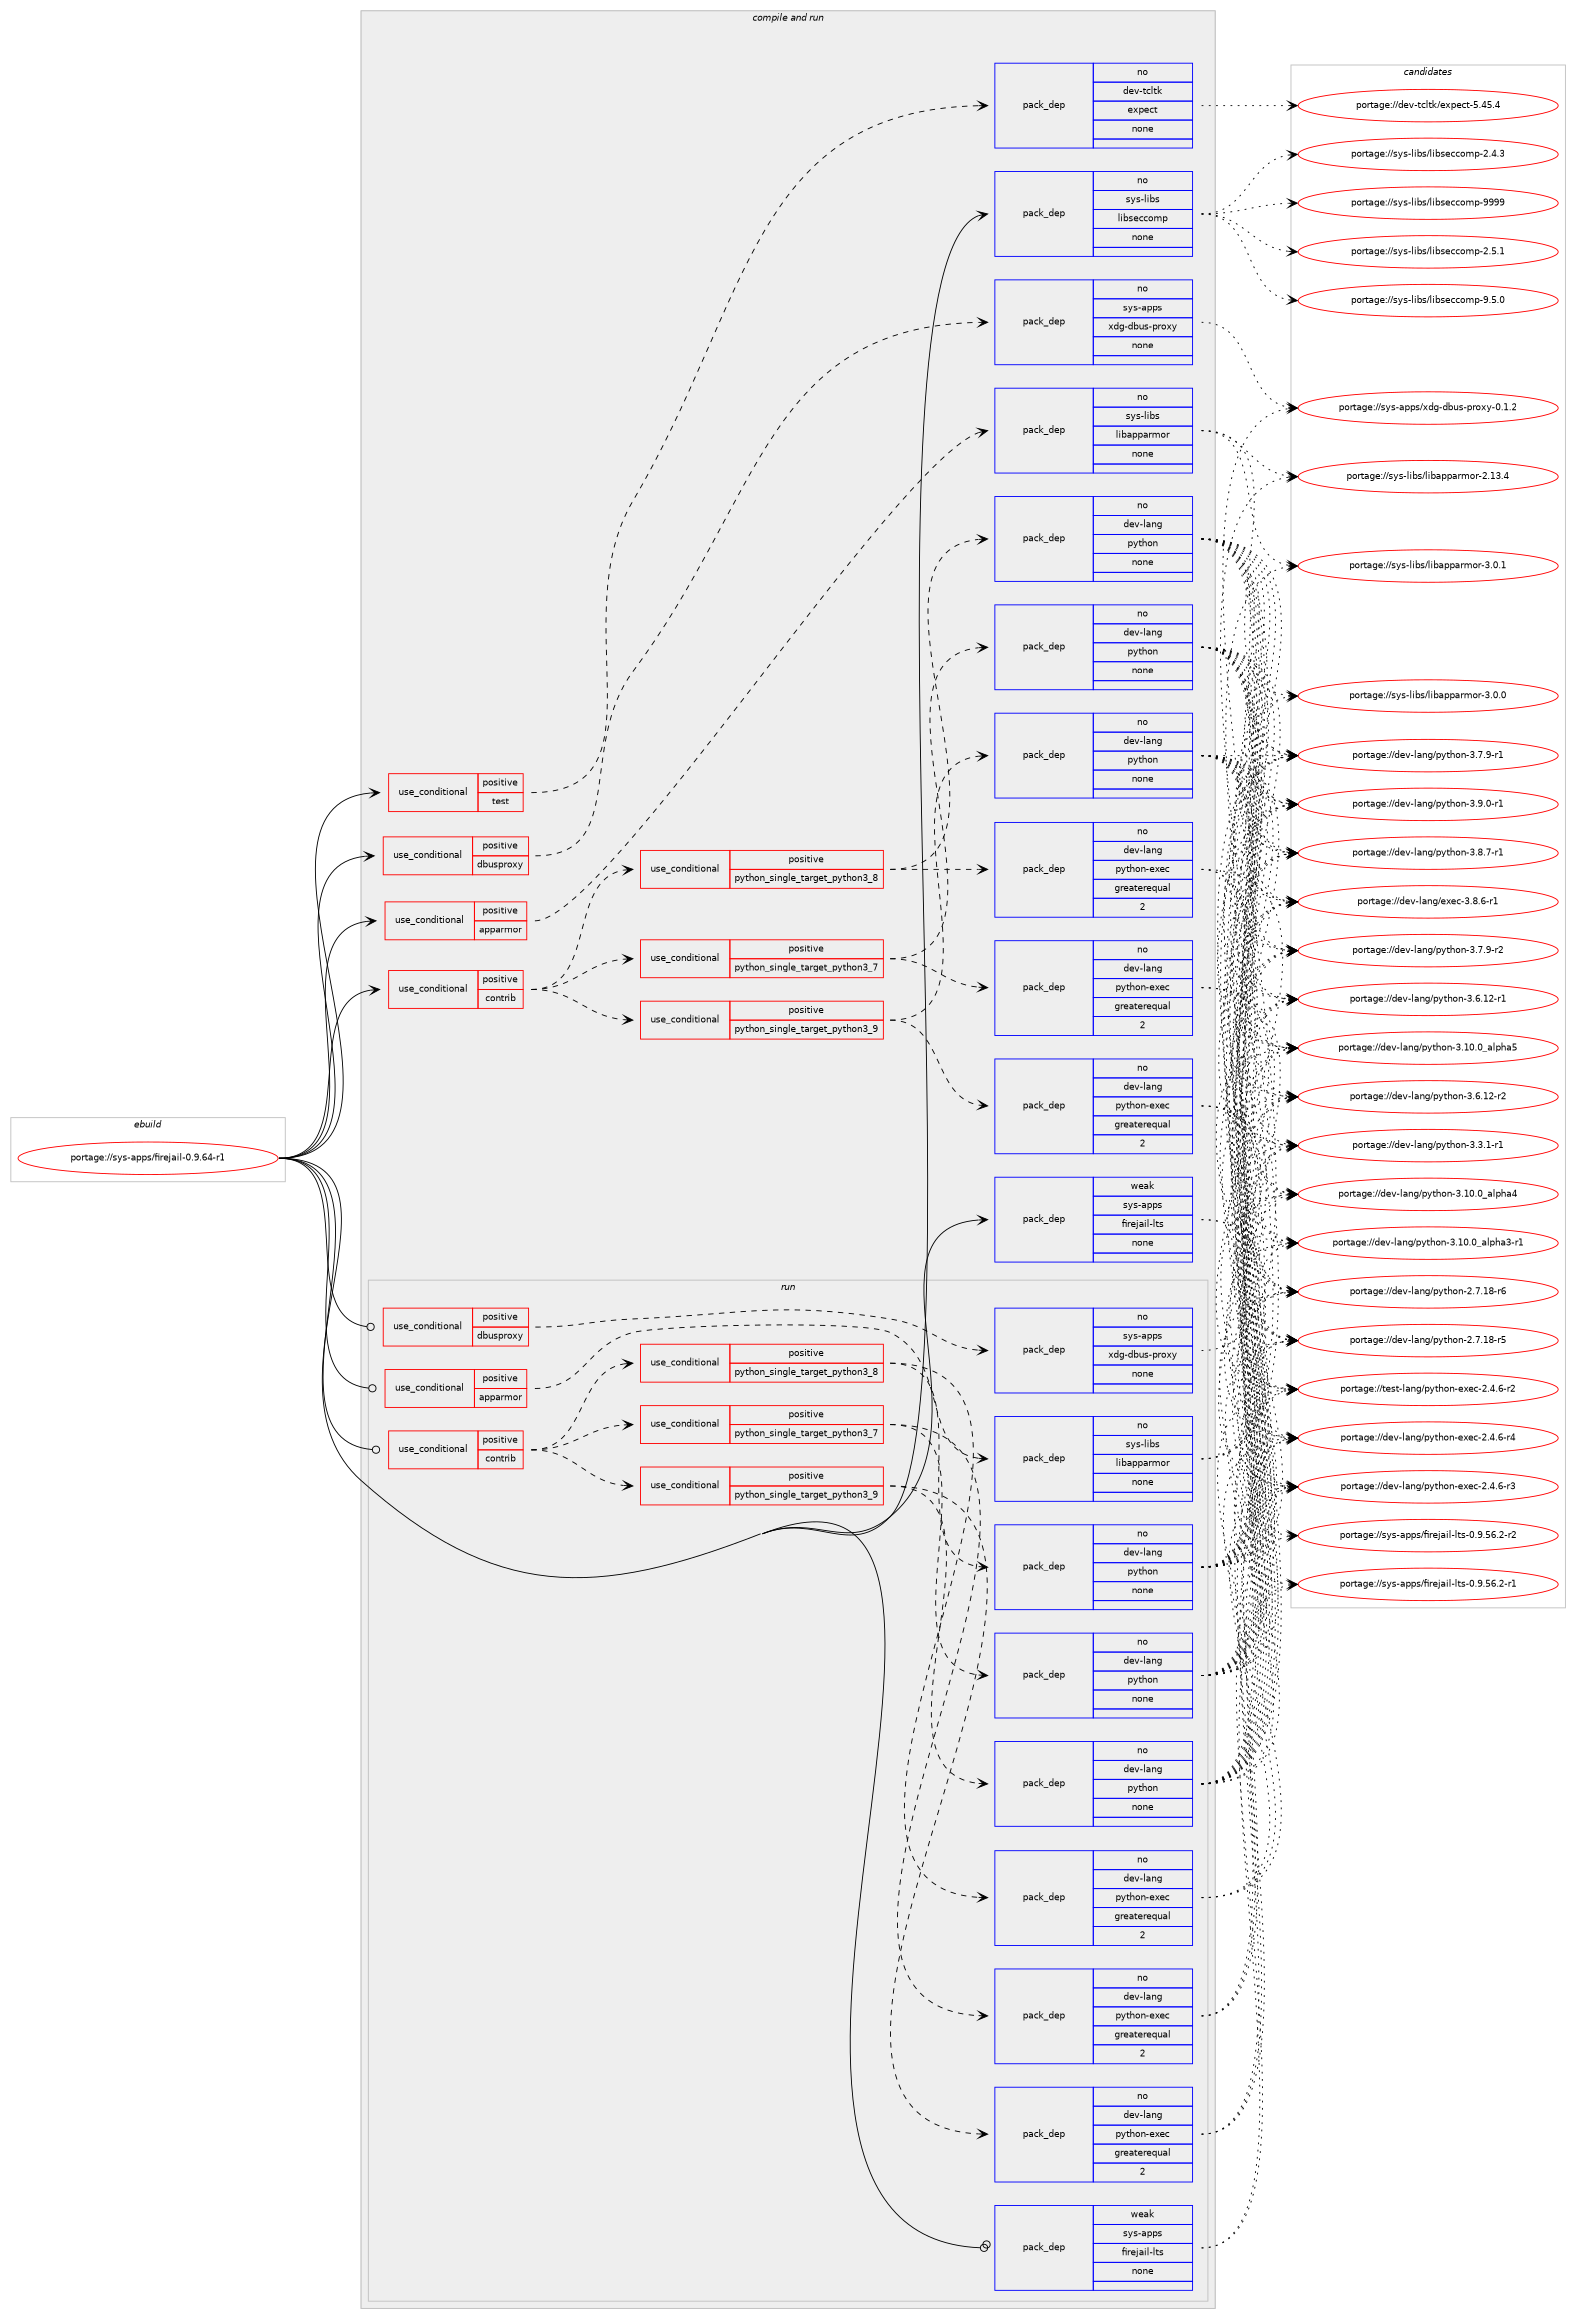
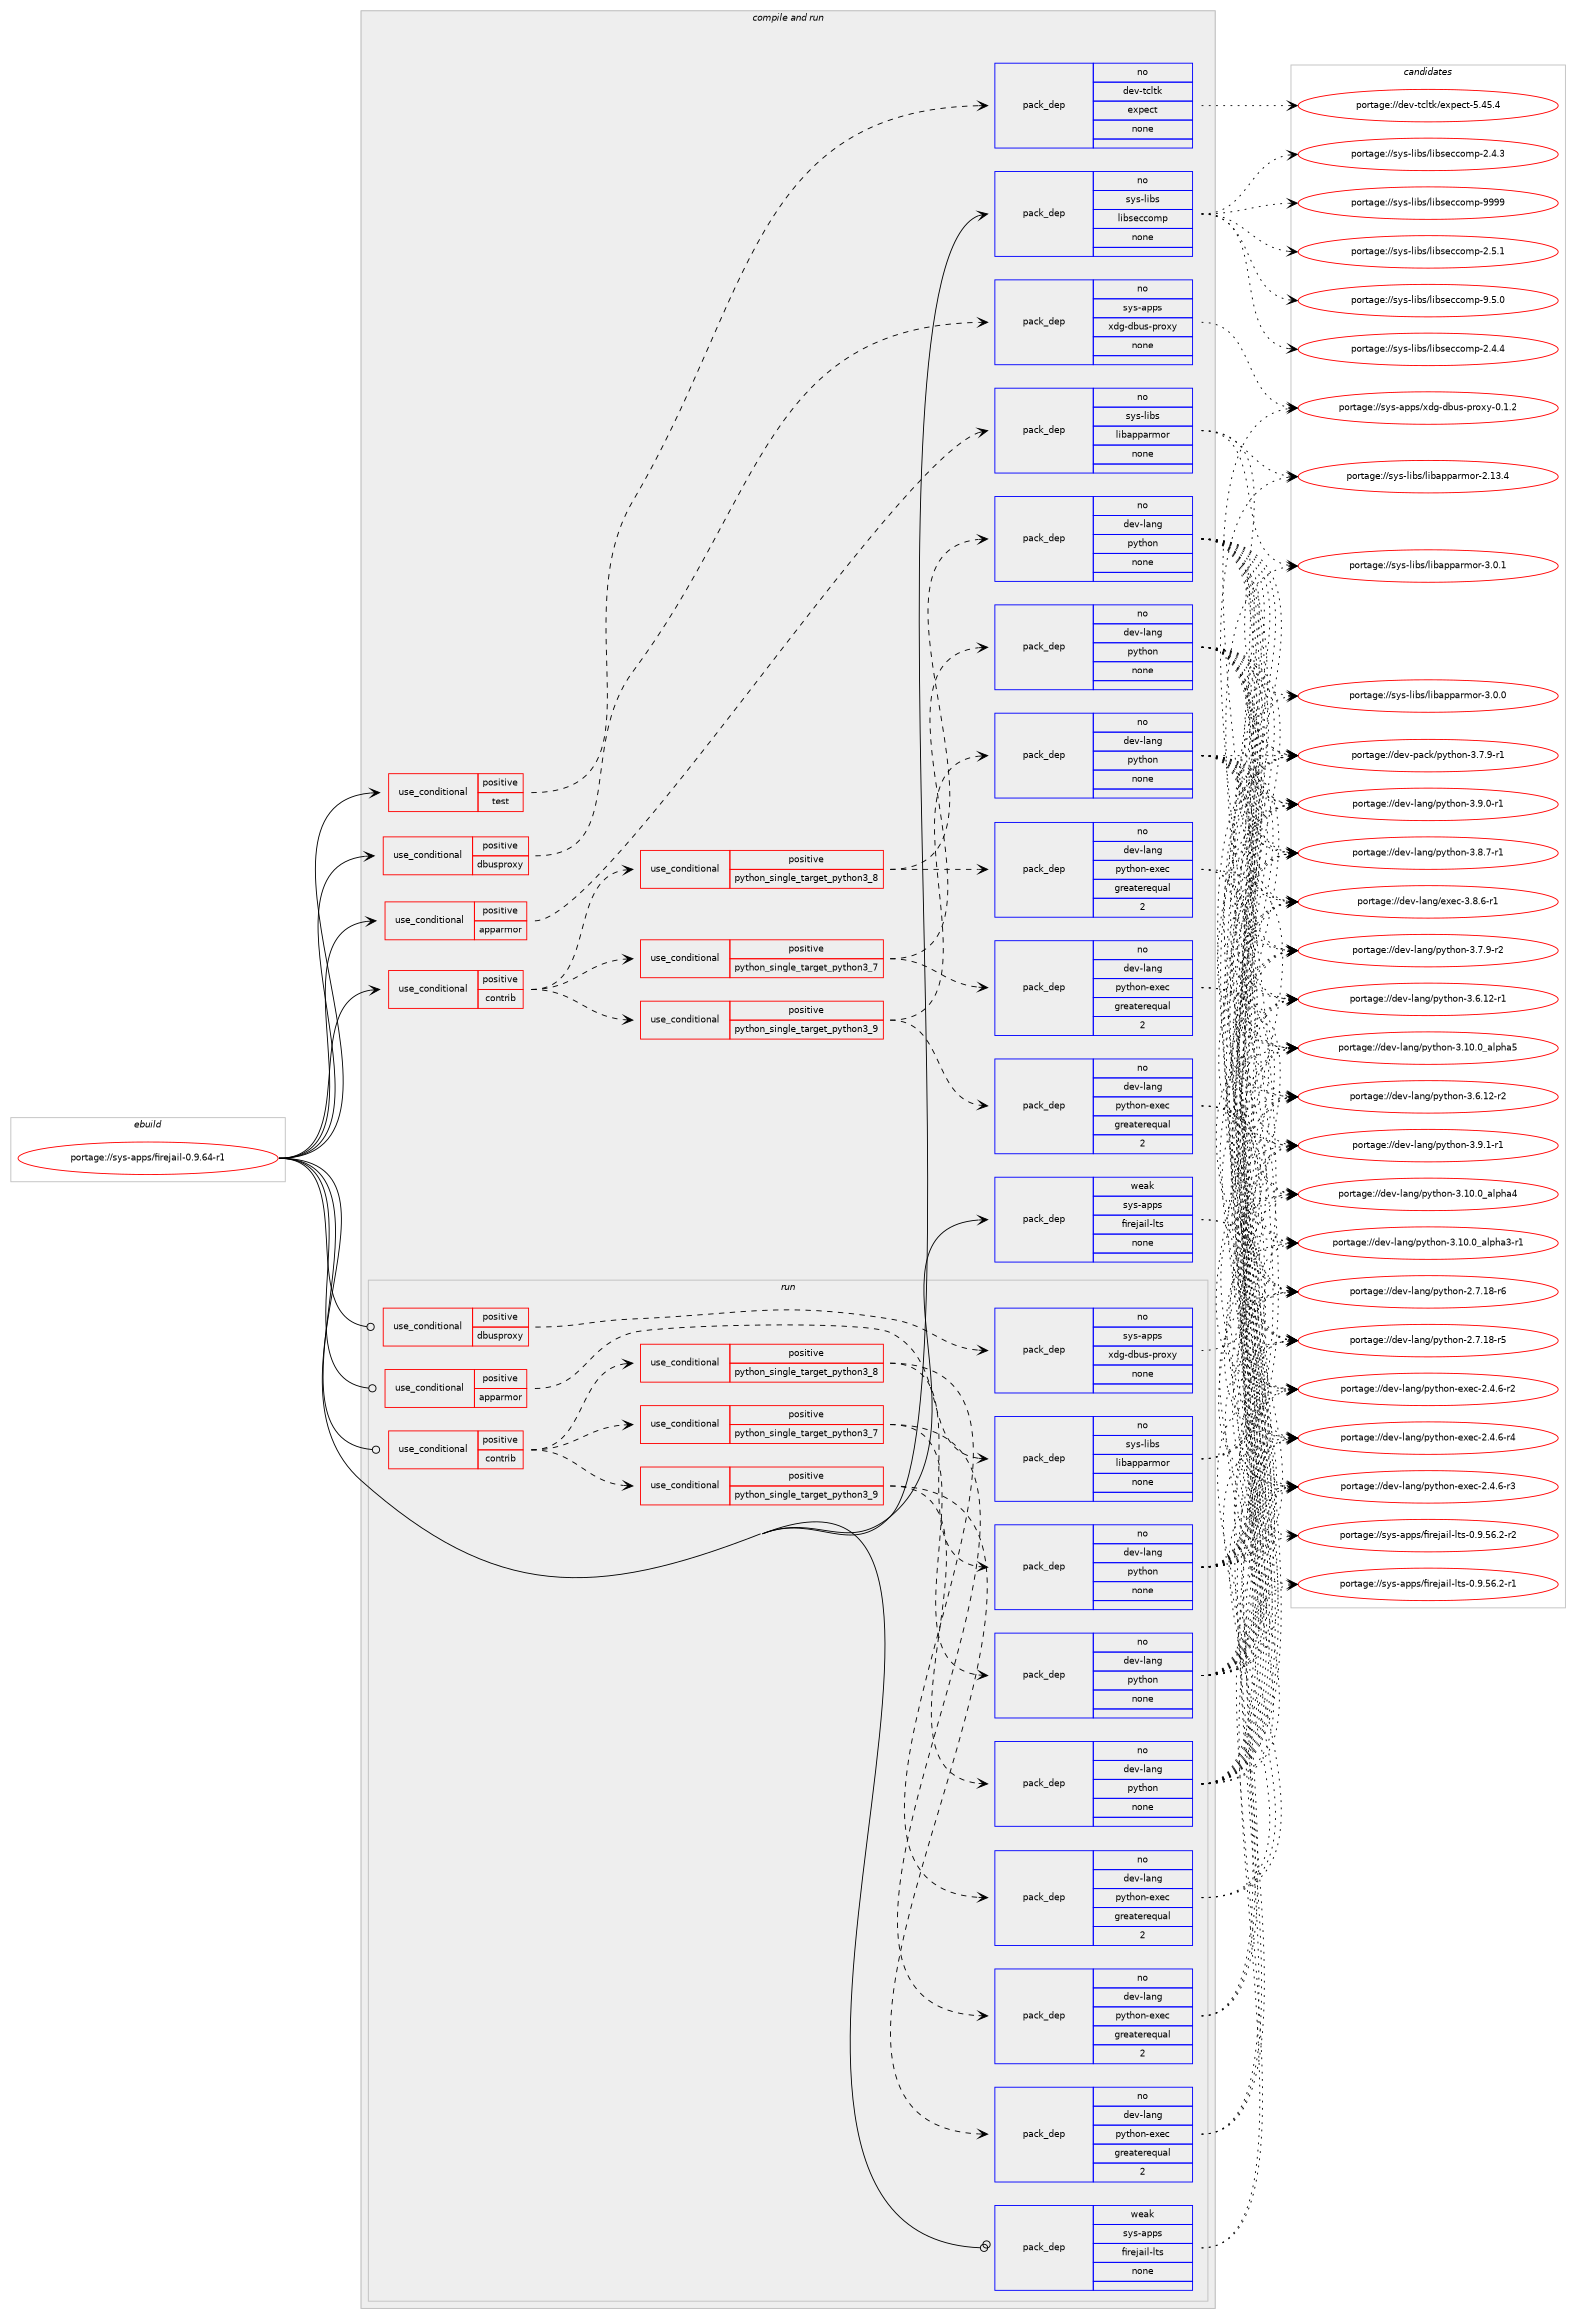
none -> (1428, 349)
(1428, 756) -> (1428, 756)
(1428, 1146) -> (1428, 1146)
(1428, 1389) -> (1428, 1389)
